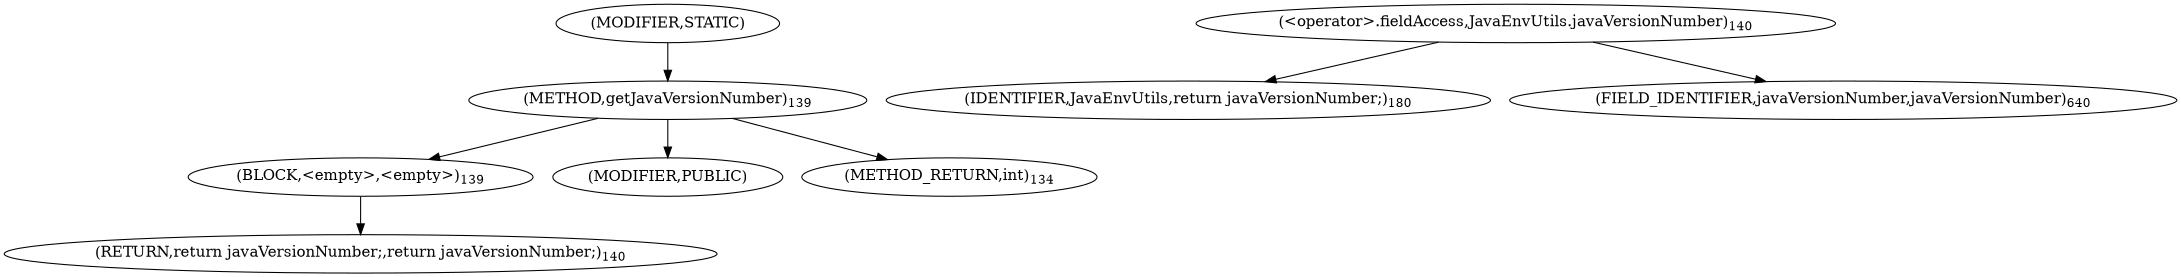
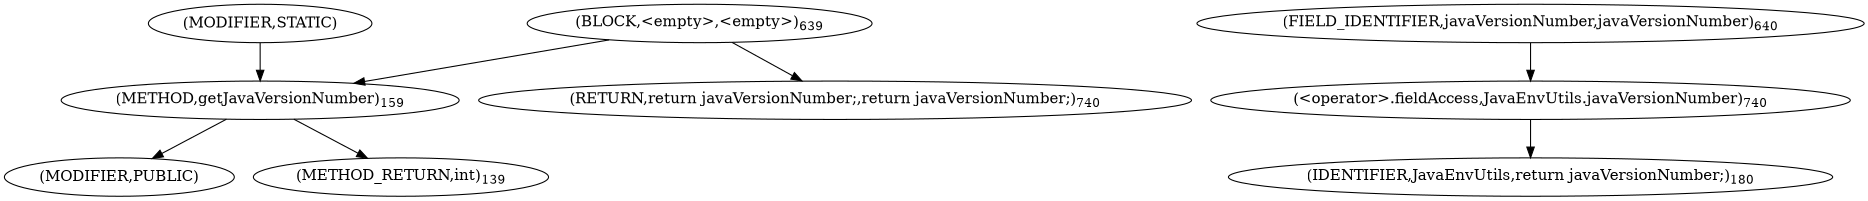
(1741, 22) -> (1756, 99)
(1674, 61) -> (1531, 57)
(800, 99) -> (392, 99)
(519, 138) -> (487, 61)
(473, 175) -> (812, 22)
(1042, 175) -> (494, 175)
(614, 252) -> (1088, 99)
